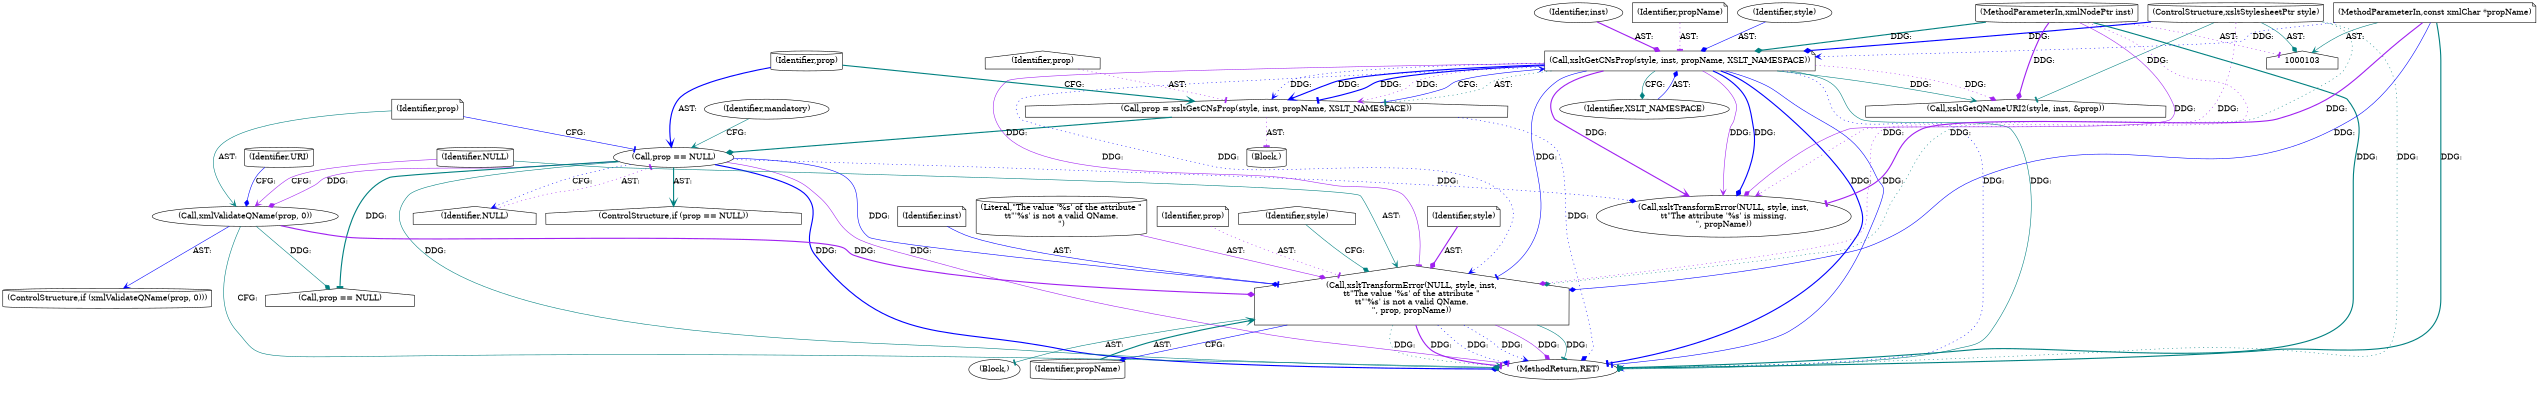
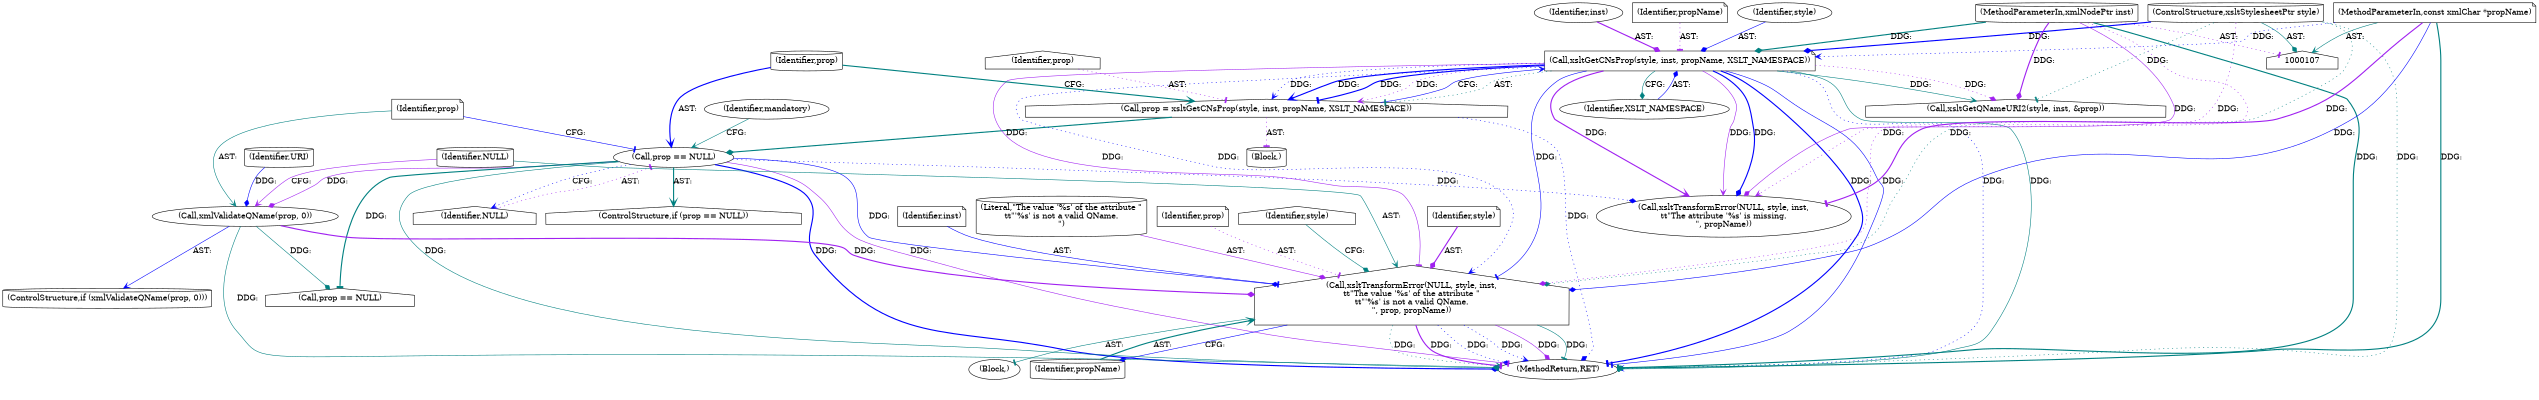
(2126, 61) -> (2126, 61)
(2302, 61) -> (2302, 61)
(267, 181) -> (267, 181)
(249, 298) -> (249, 298)
